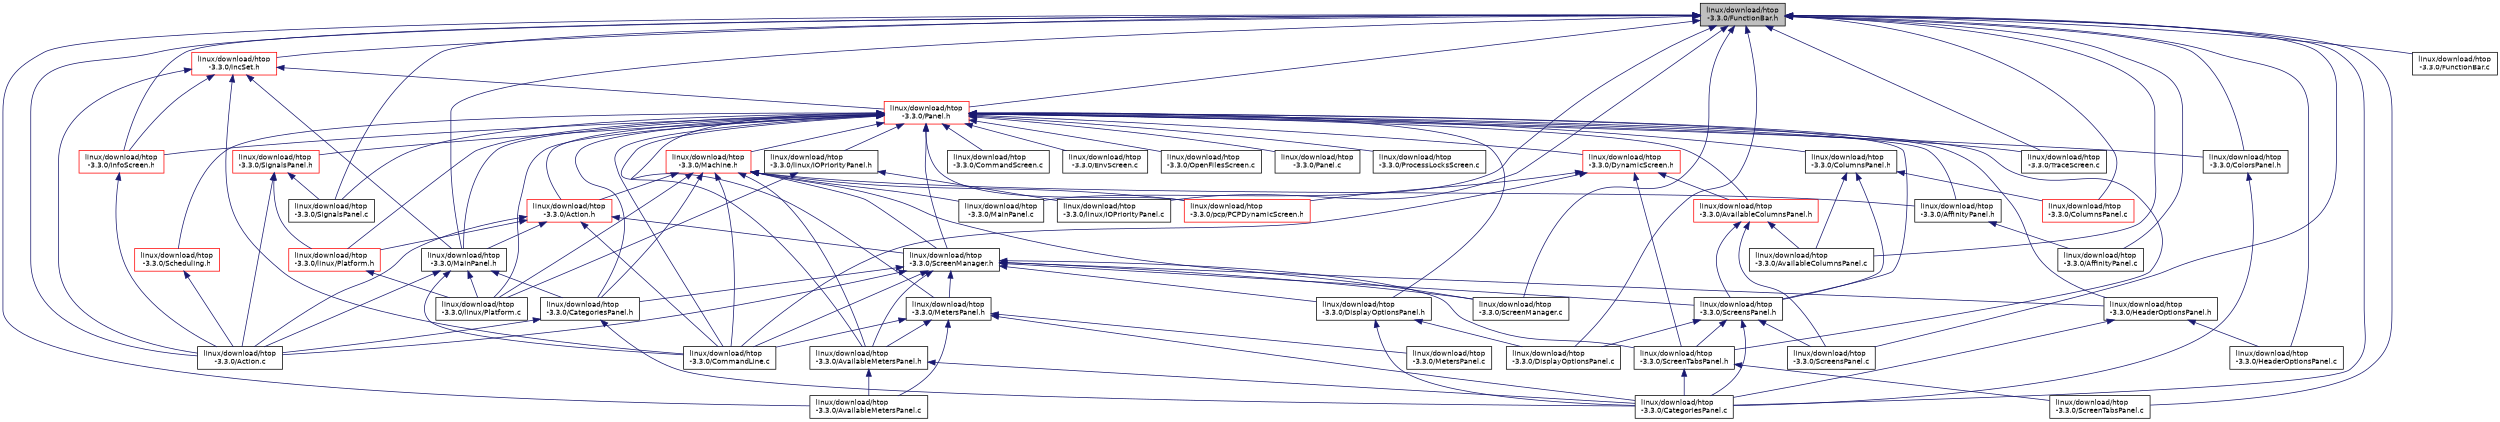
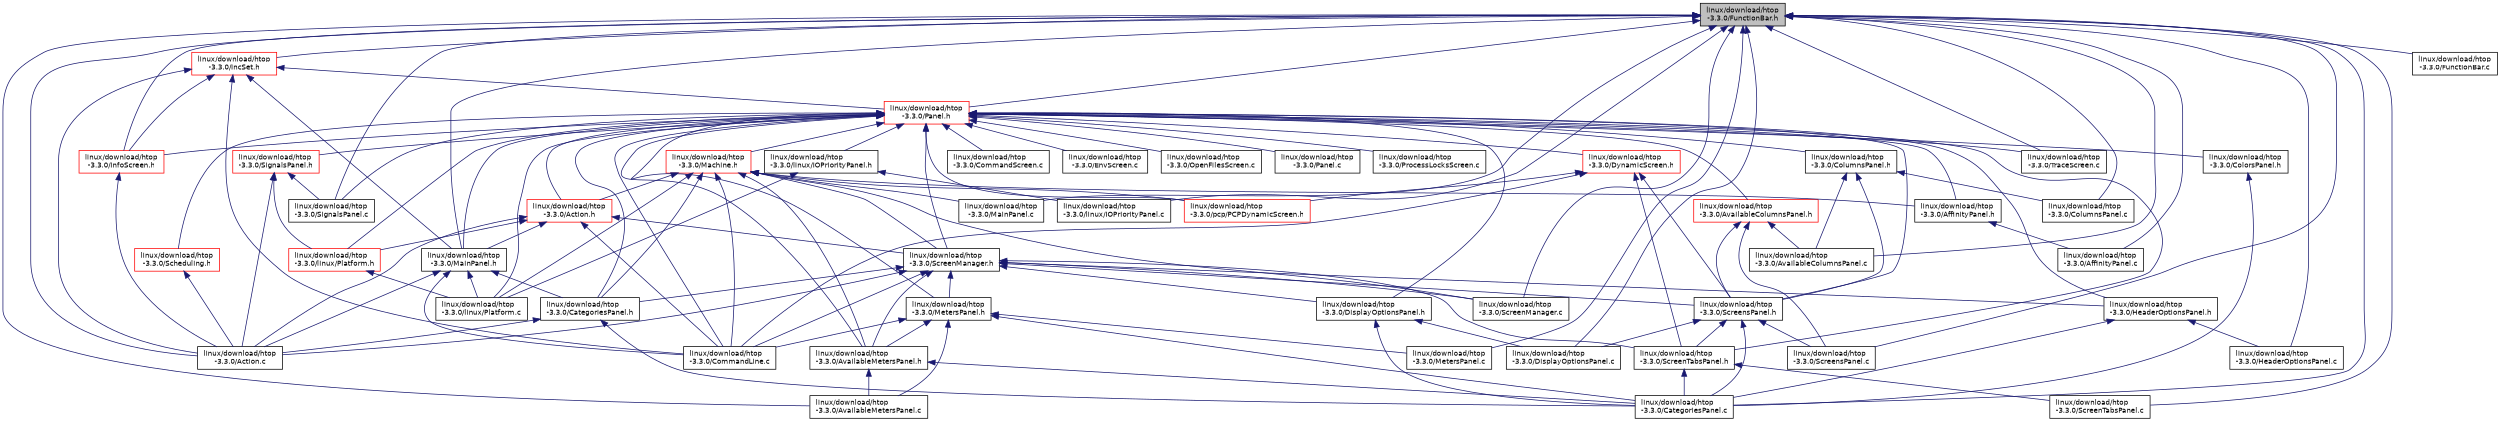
(2051, 30) -> (1657, 206)
(1697, 188) -> (1687, 238)
(2088, 211) -> (2088, 211)
